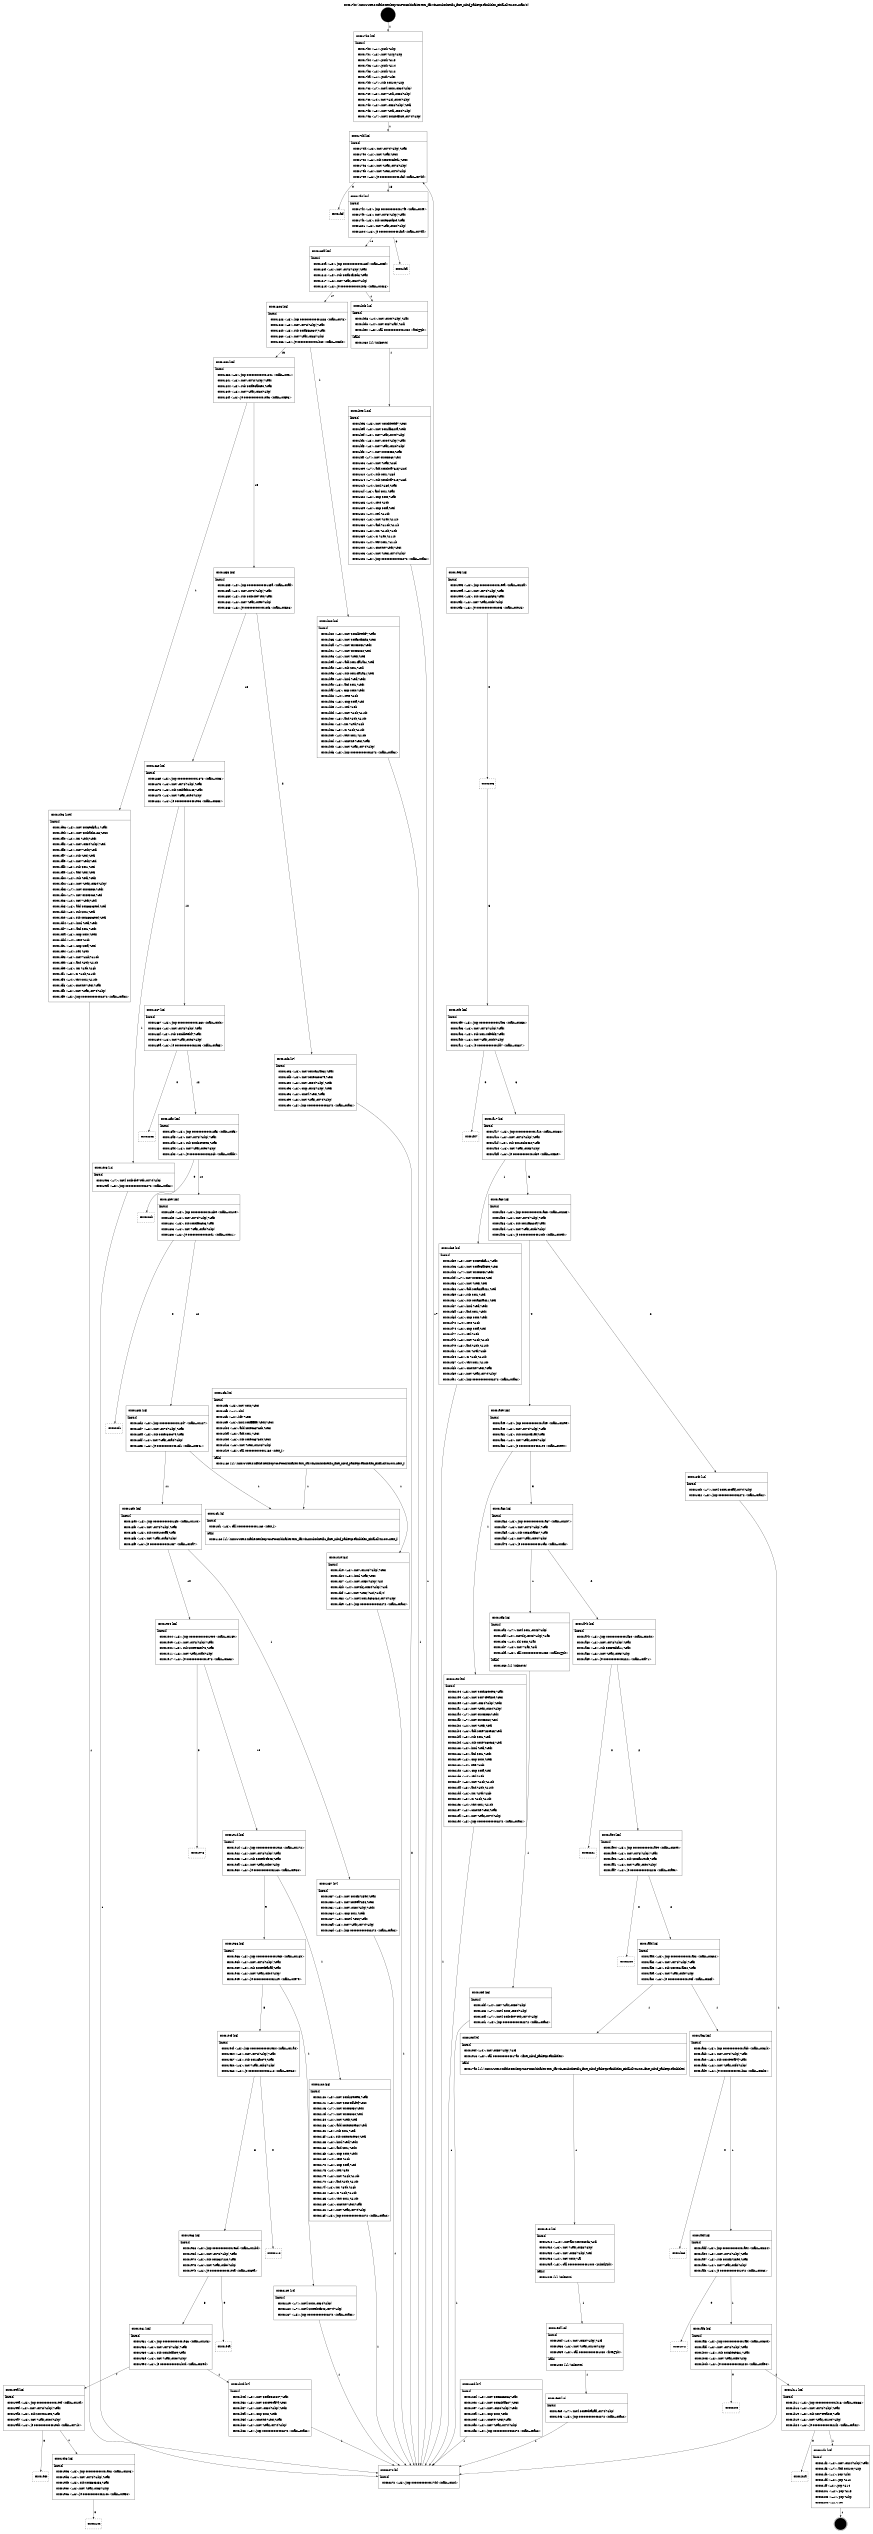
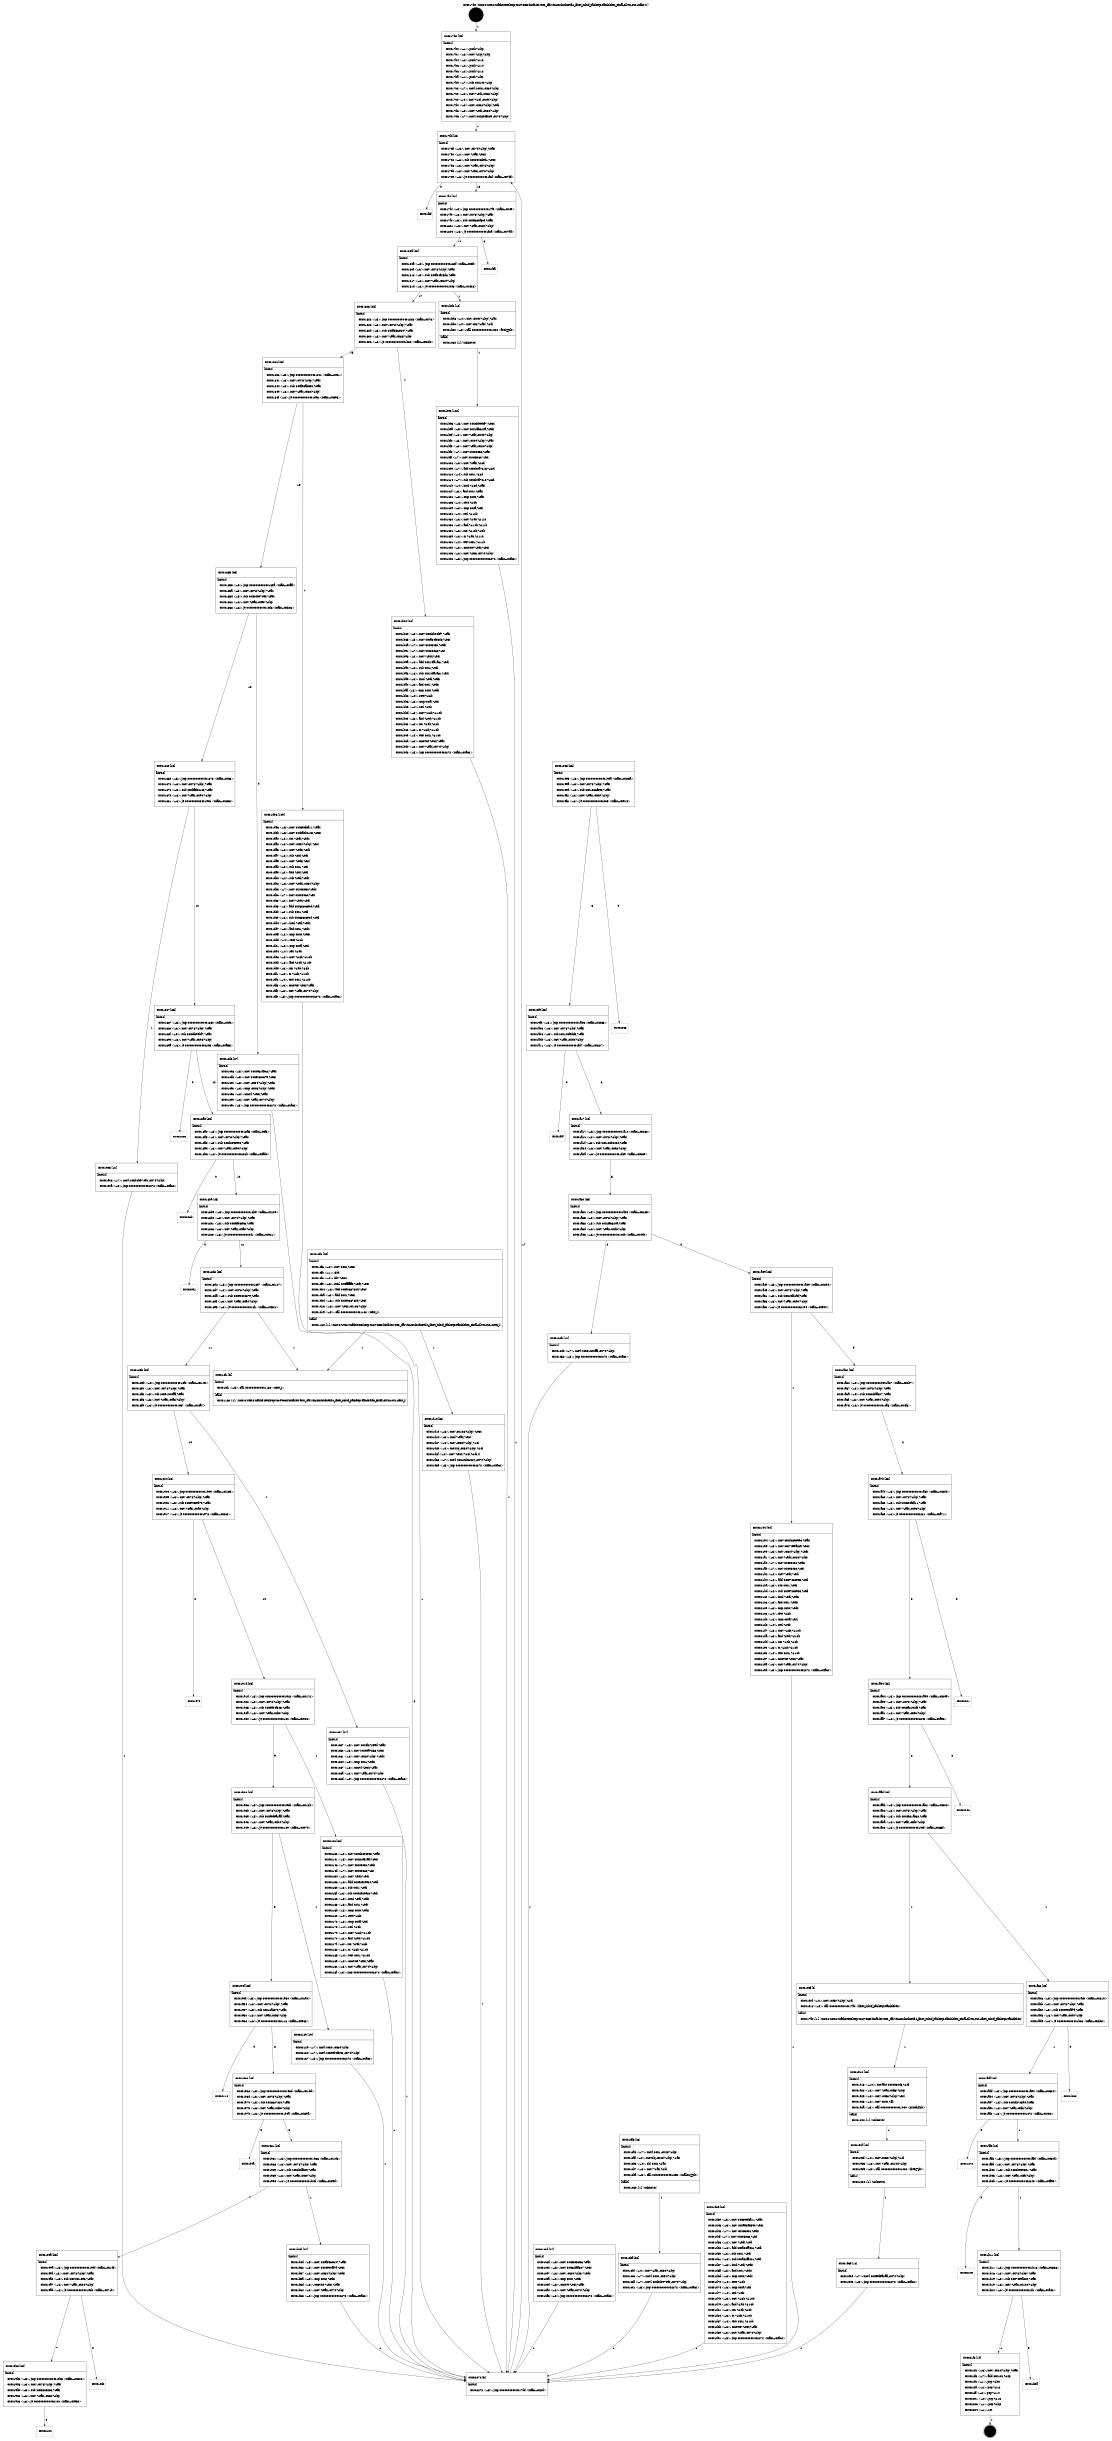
(487, 896) -> (581, 905)
(486, 1199) -> none
(531, 1580) -> none
